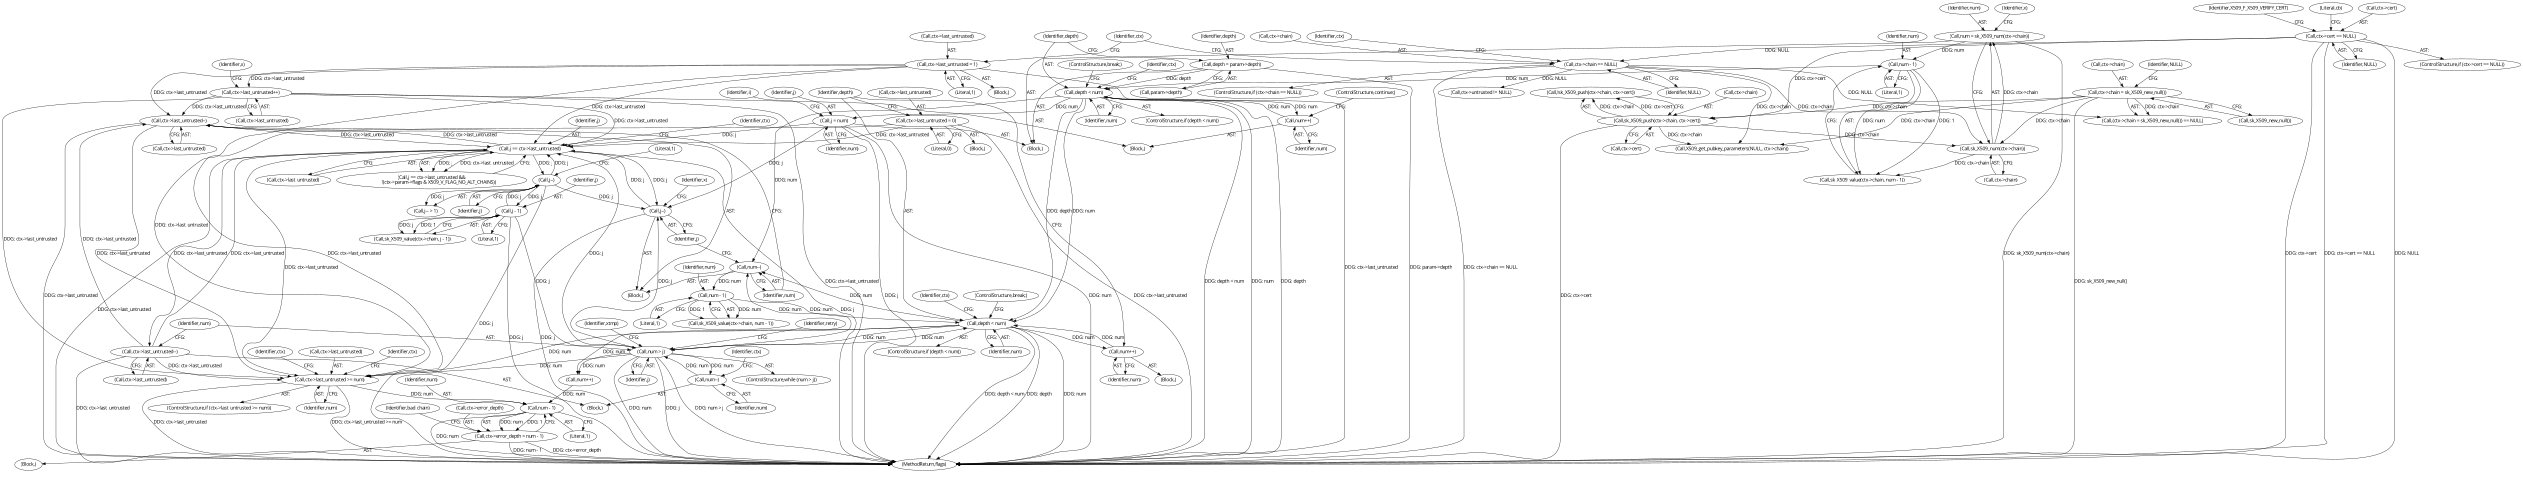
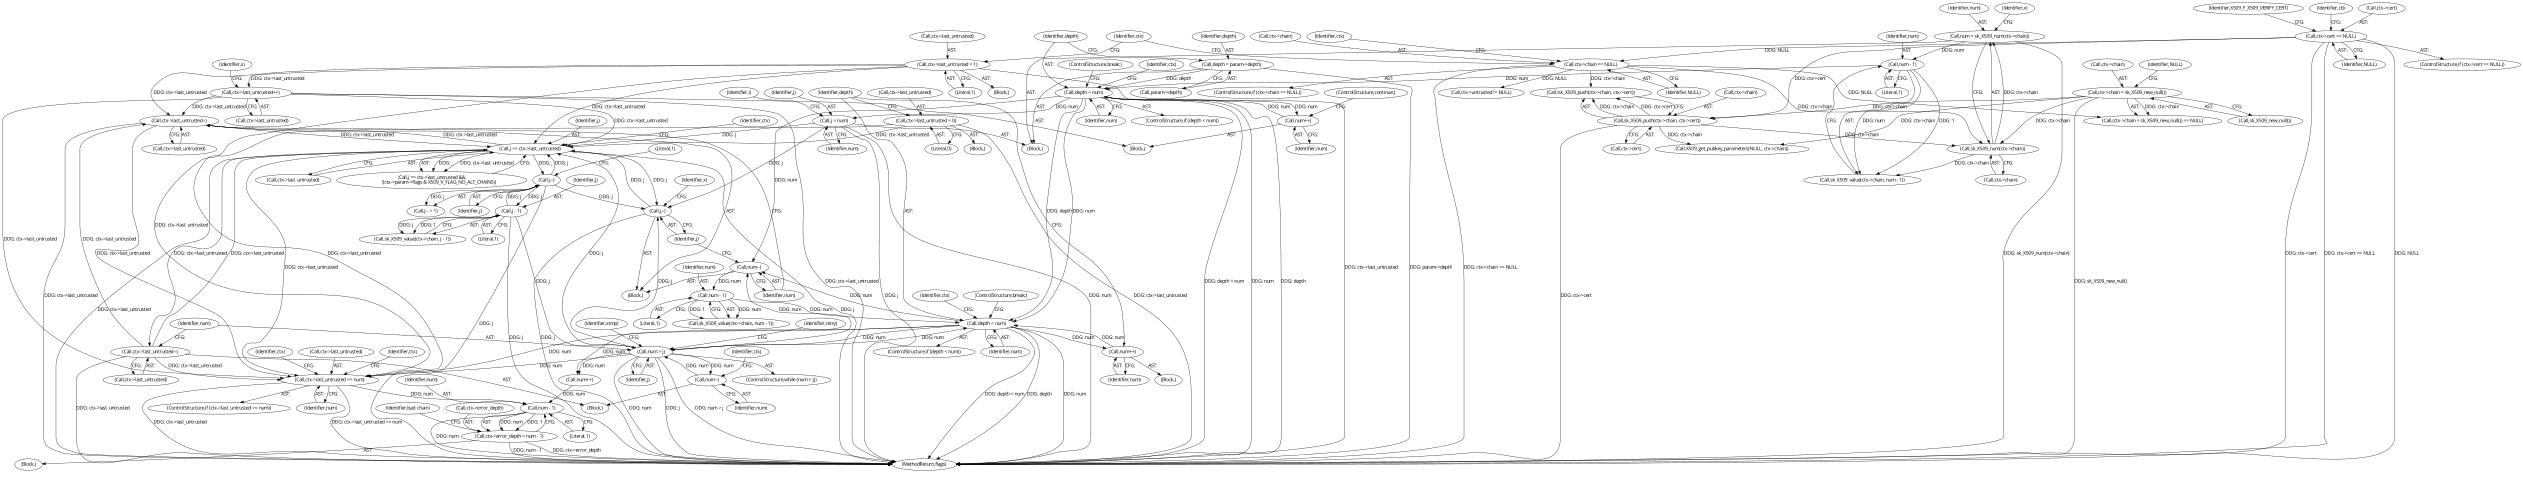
(2331, 8) -> (2331, 8)
(1732, 77) -> (1591, 77)
